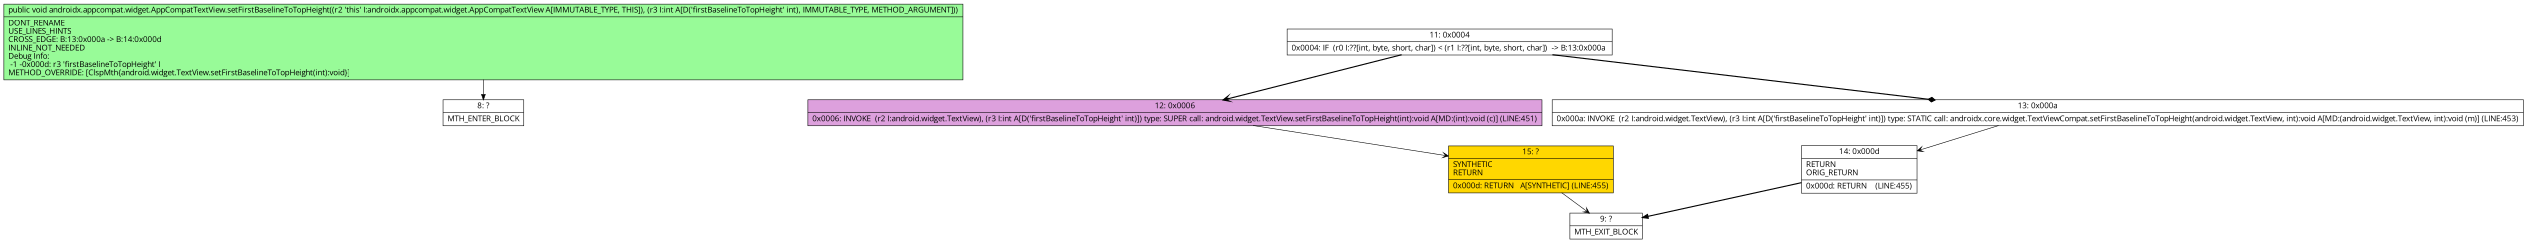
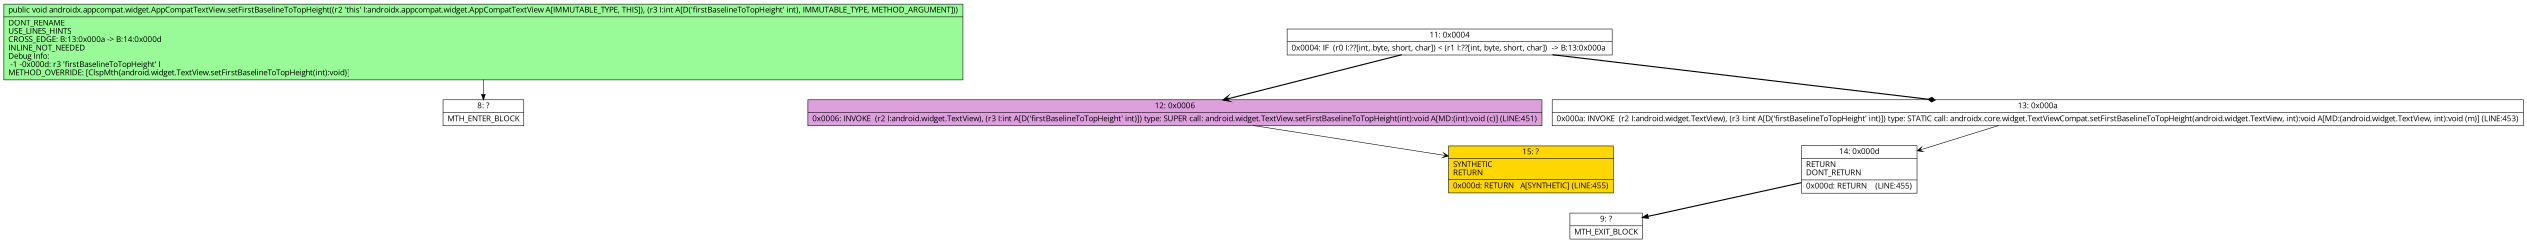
(1832, 173) -> (1834, 173)
(1573, 201) -> none
